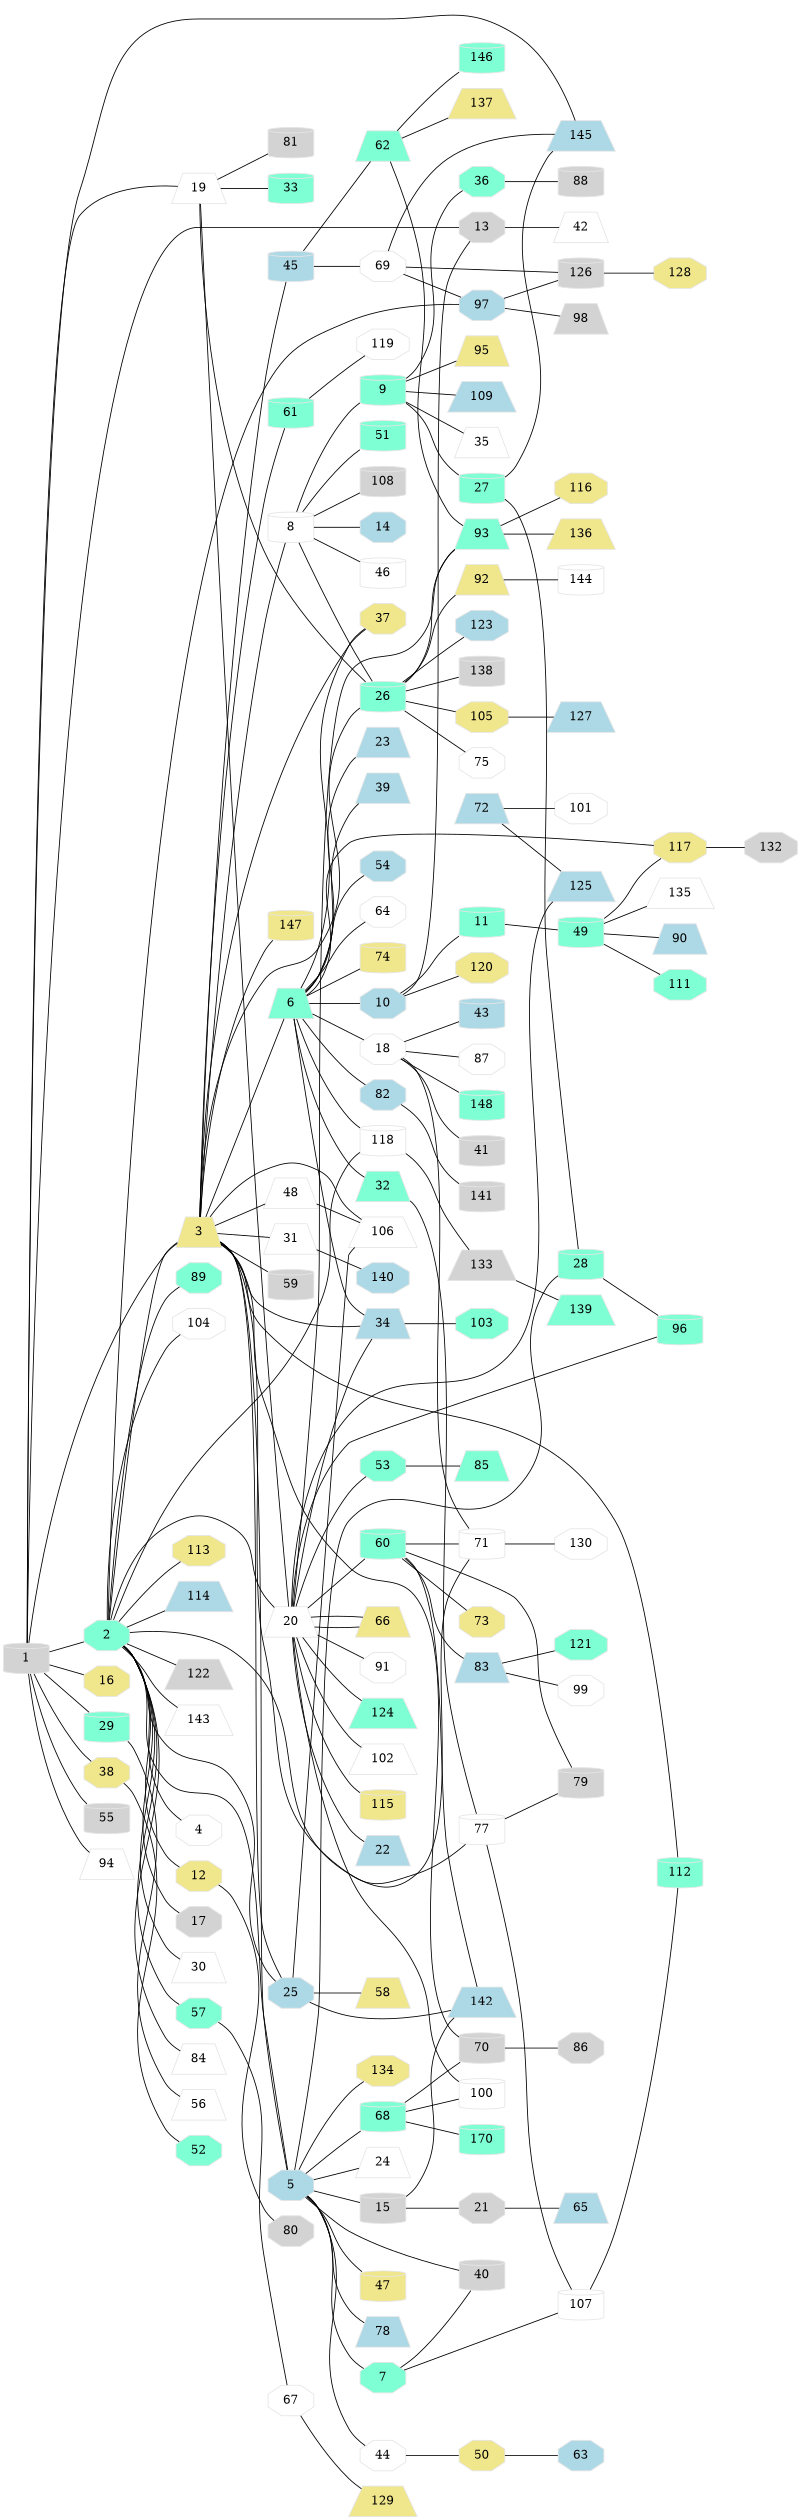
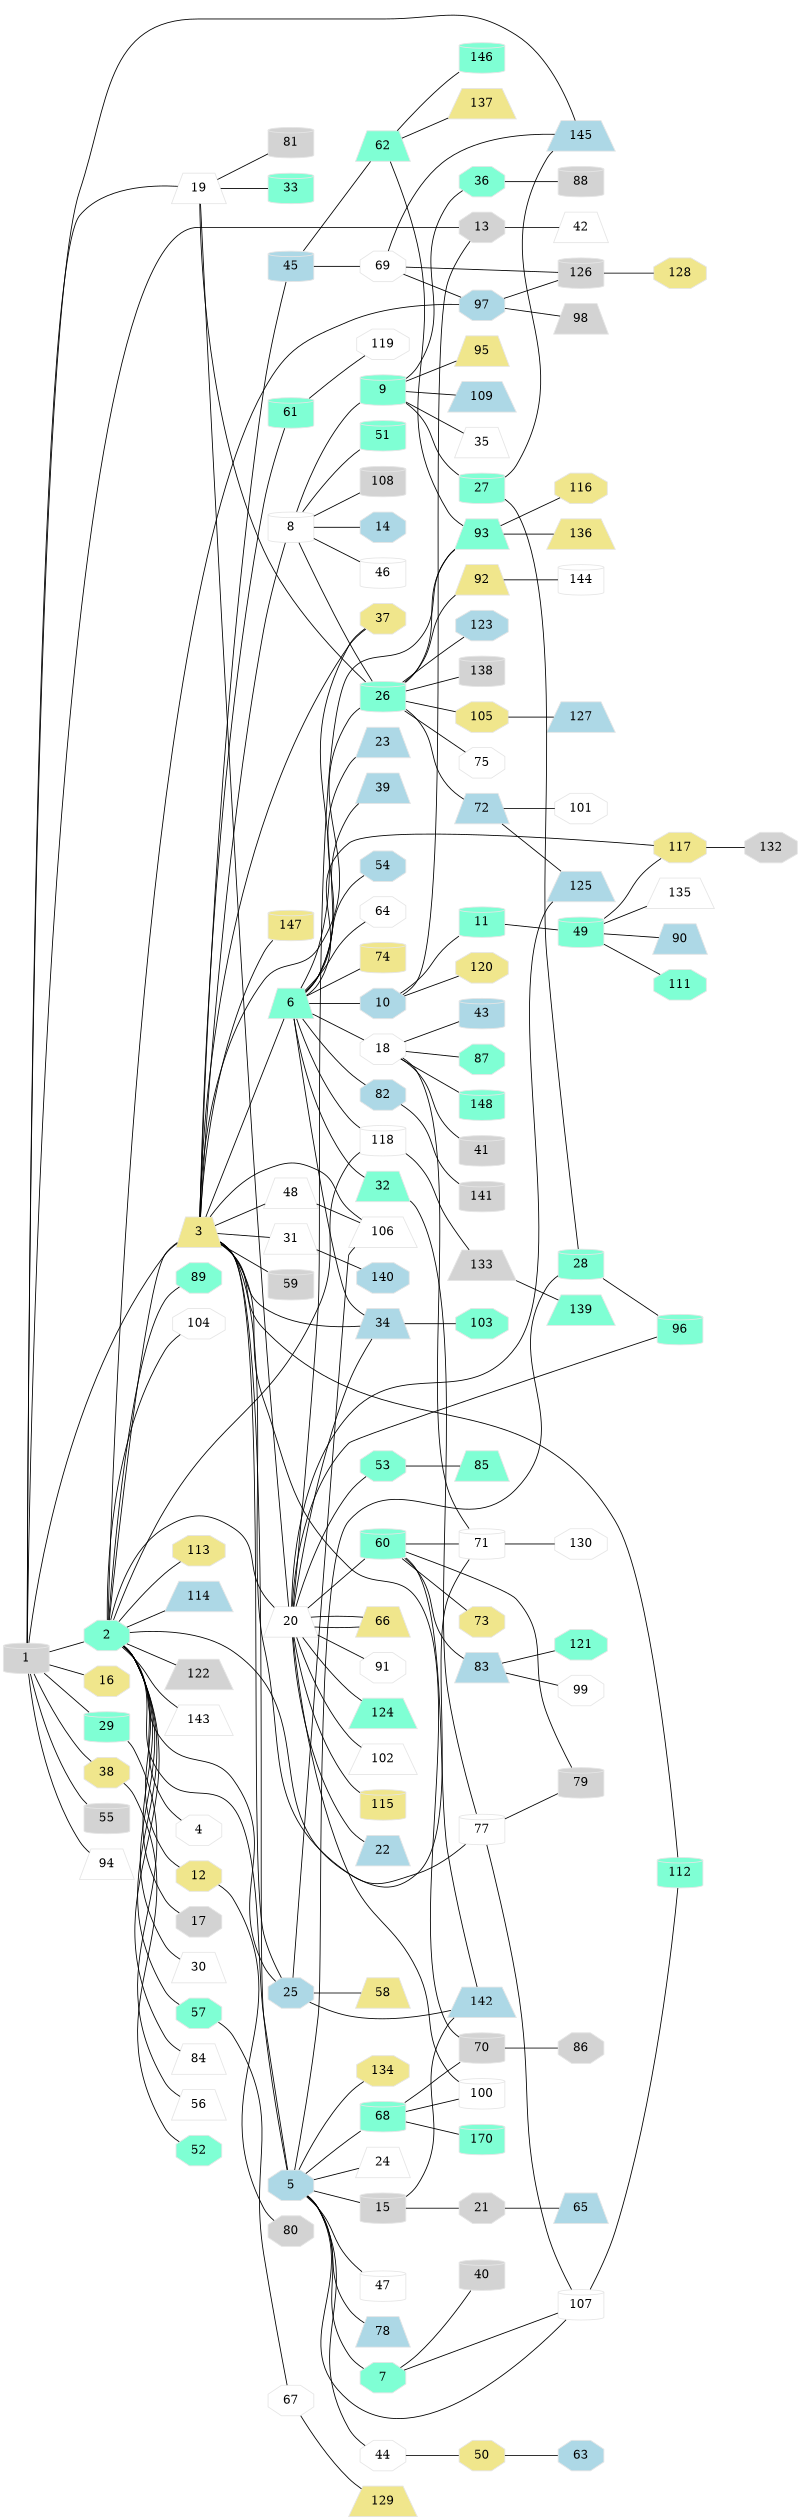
none -> (432, 750)
(482, 1059) -> (482, 1059)
(377, 2244) -> (363, 2408)
(383, 2286) -> (383, 2286)
